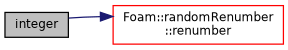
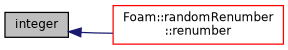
(84, 17) -> (97, 33)
